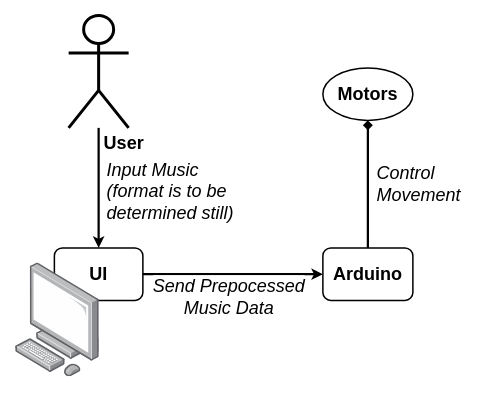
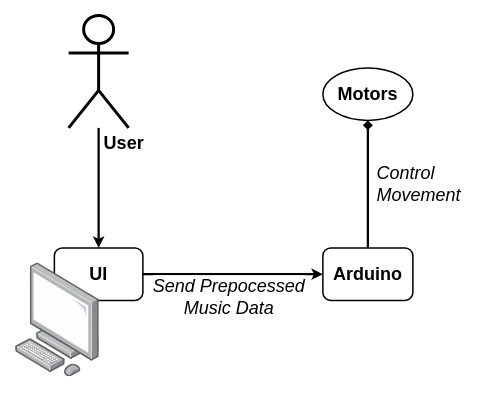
(189, 192) -> none
